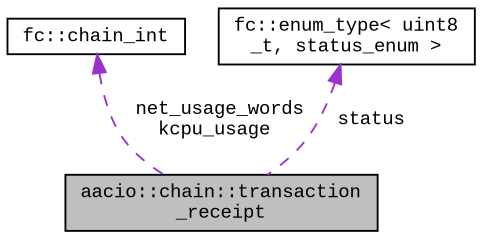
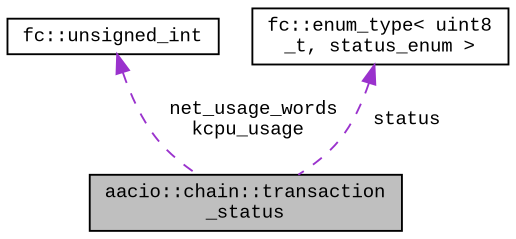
(96, 36) -> (113, 36)
(222, 203) -> (246, 203)
